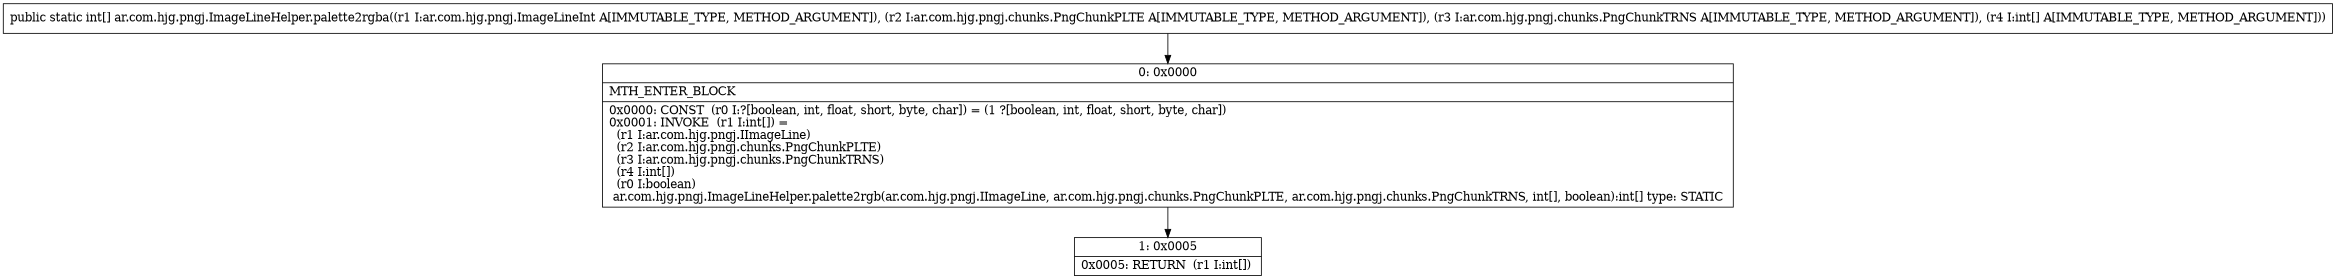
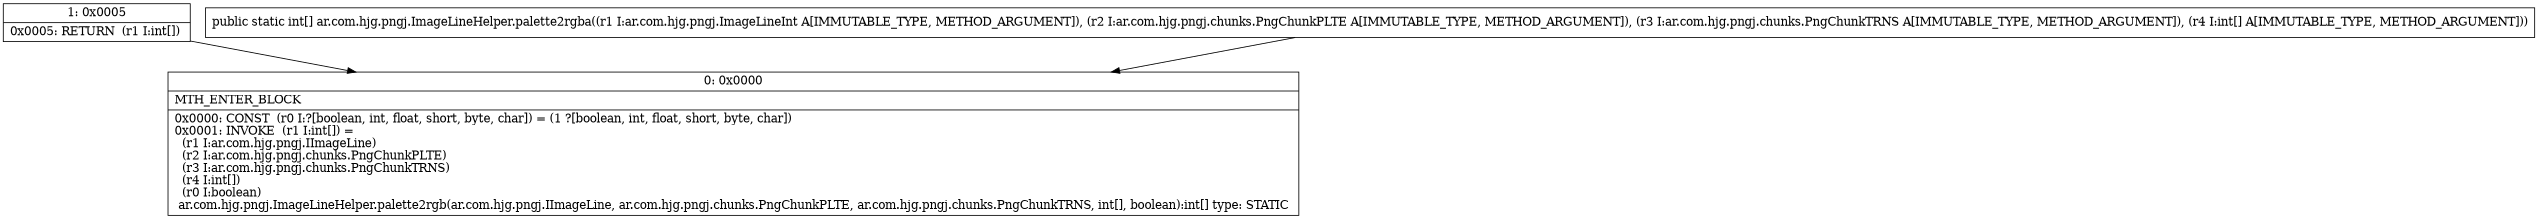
(1168, 218) -> (269, 56)
